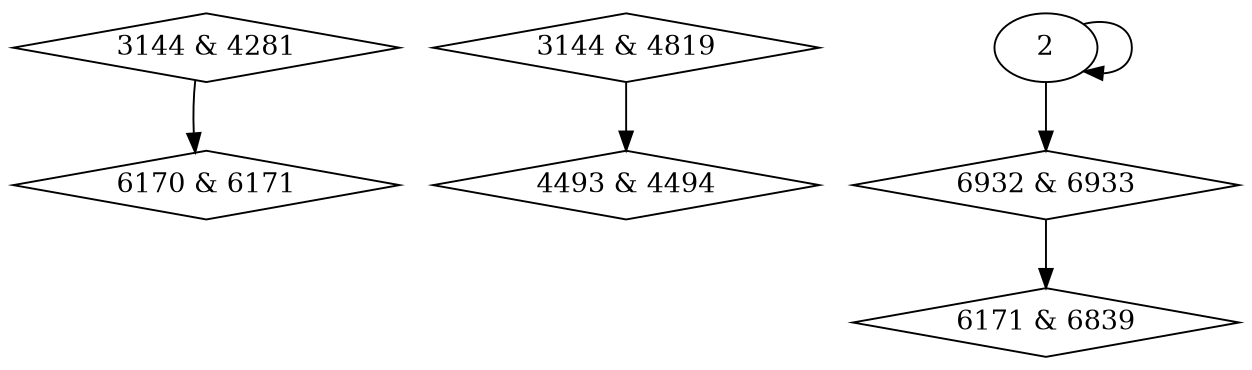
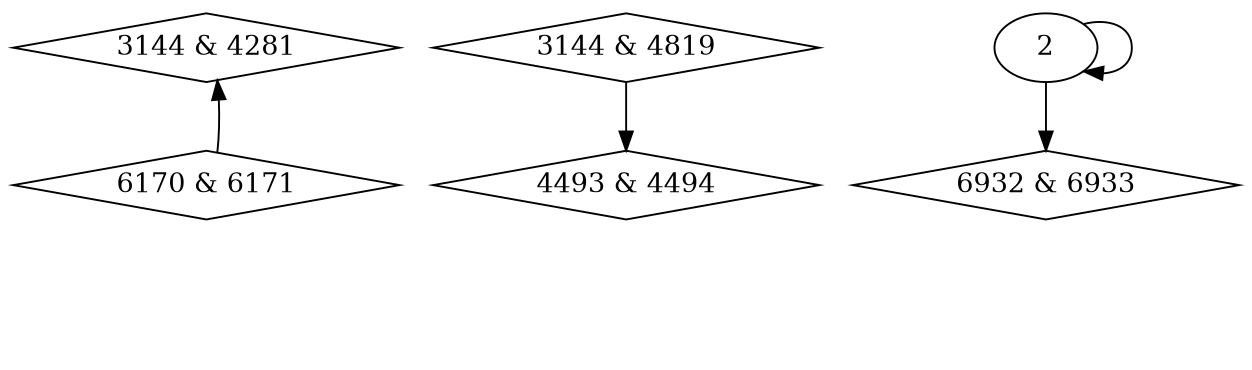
(194, 107) -> (219, 126)
(1046, 323) -> none
